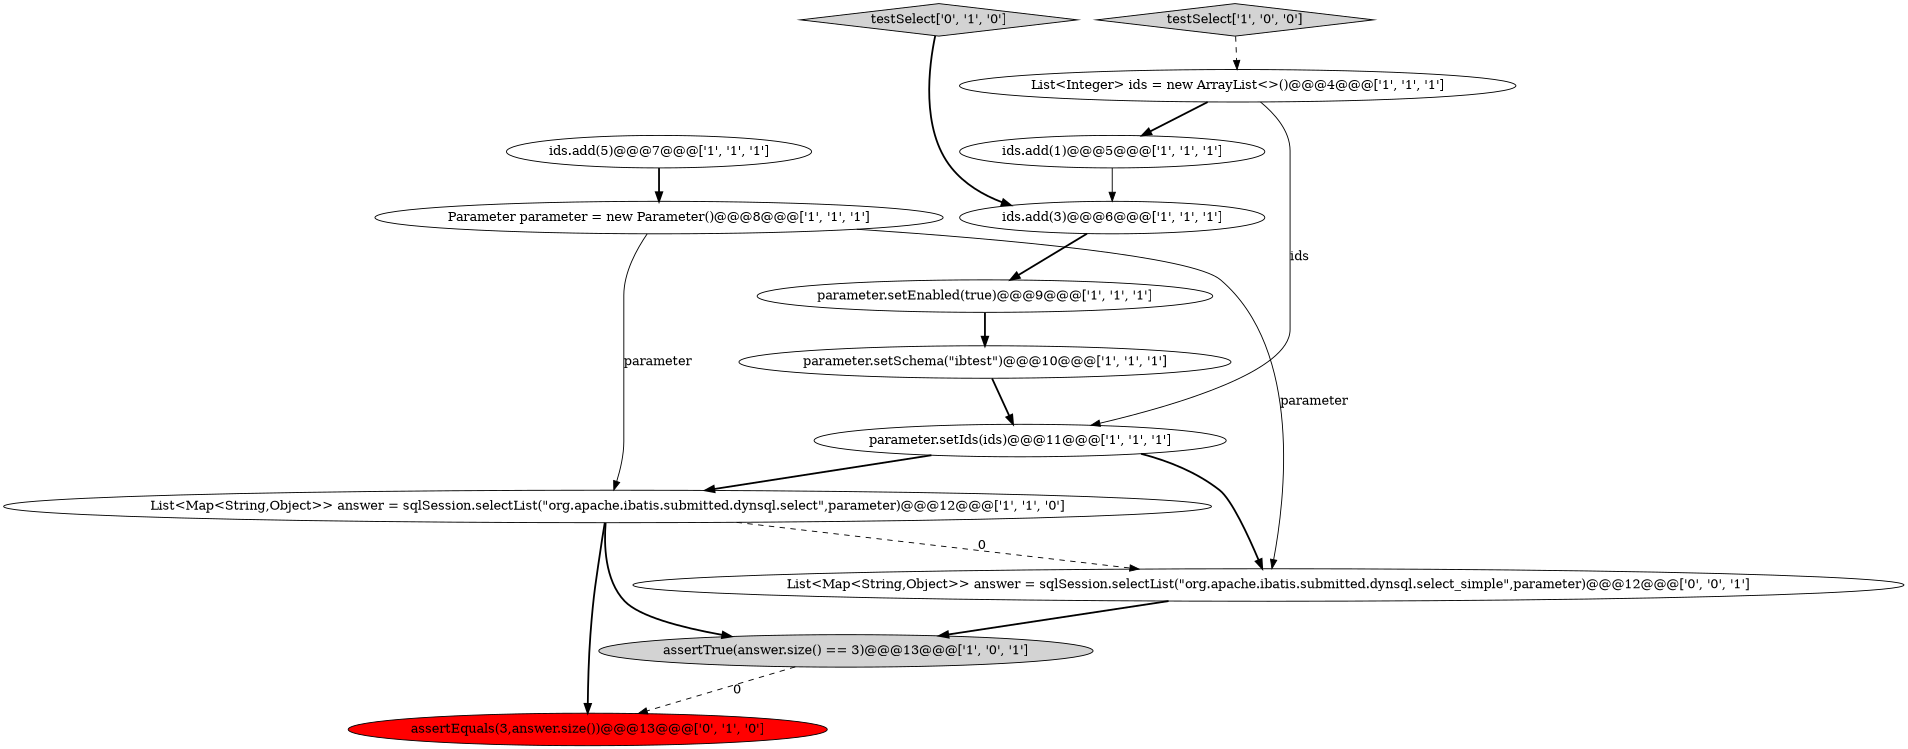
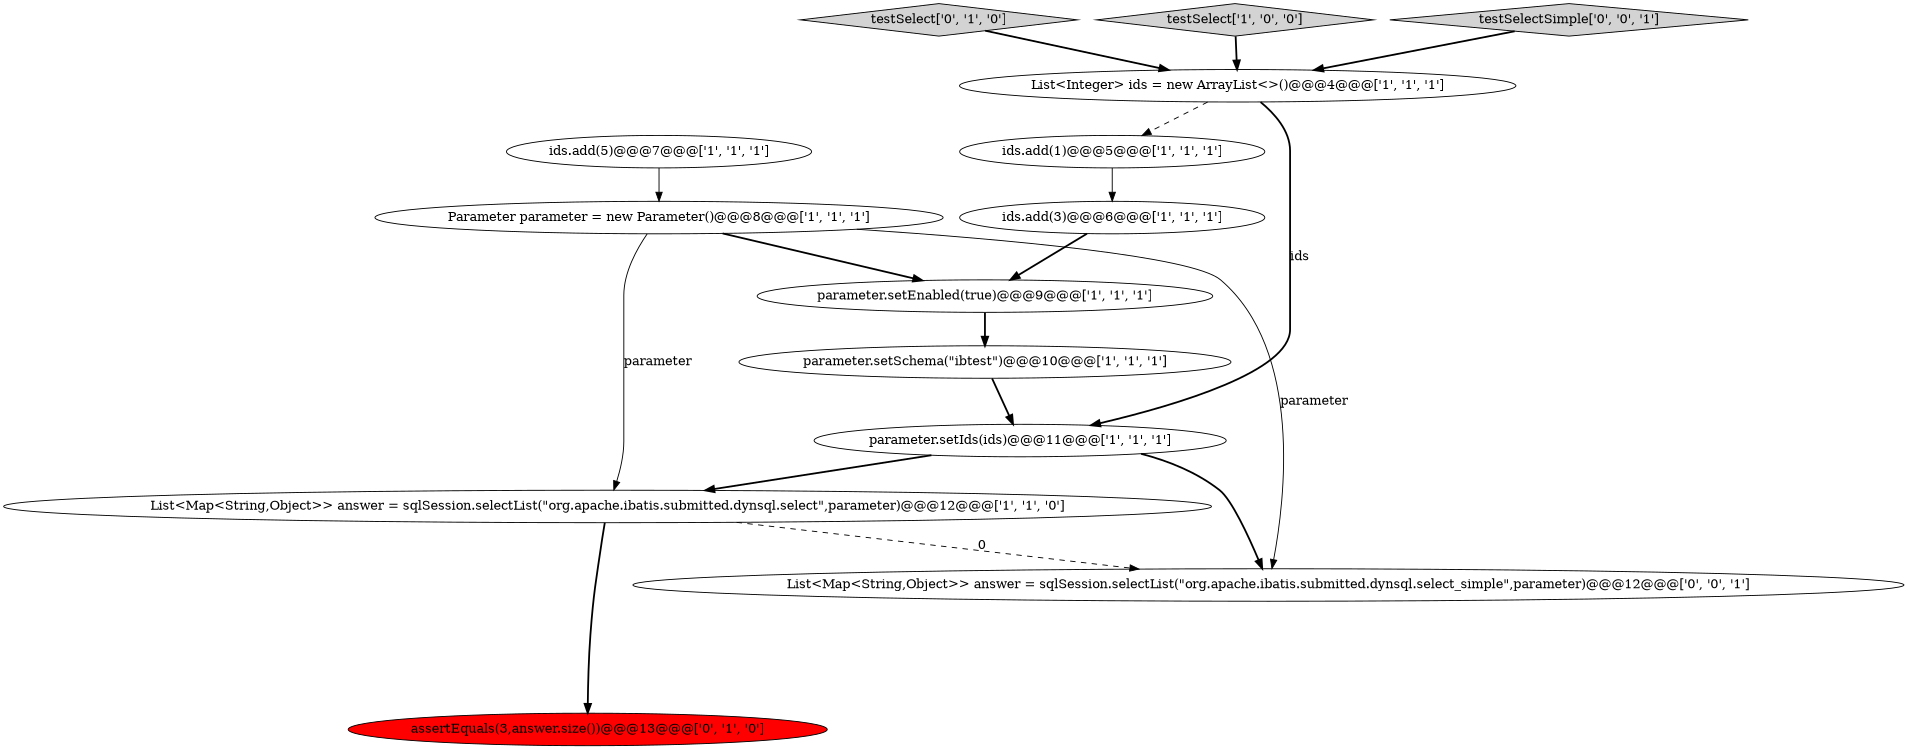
none -> (1569, 20)
(1236, 48) -> (1236, 48)
(1179, 117) -> (1179, 117)
(935, 135) -> (1072, 49)
(659, 180) -> (659, 180)
none -> (818, 256)
(1290, 321) -> (1290, 321)
(846, 651) -> none
